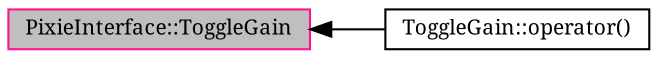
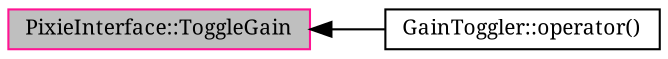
(517, 29) -> (523, 29)
